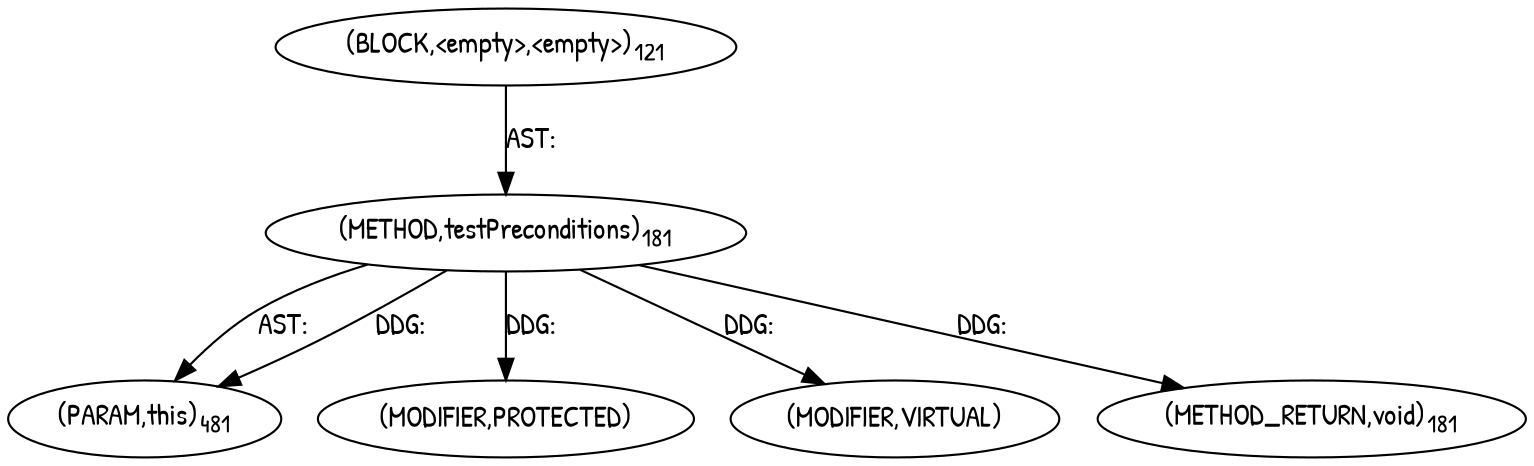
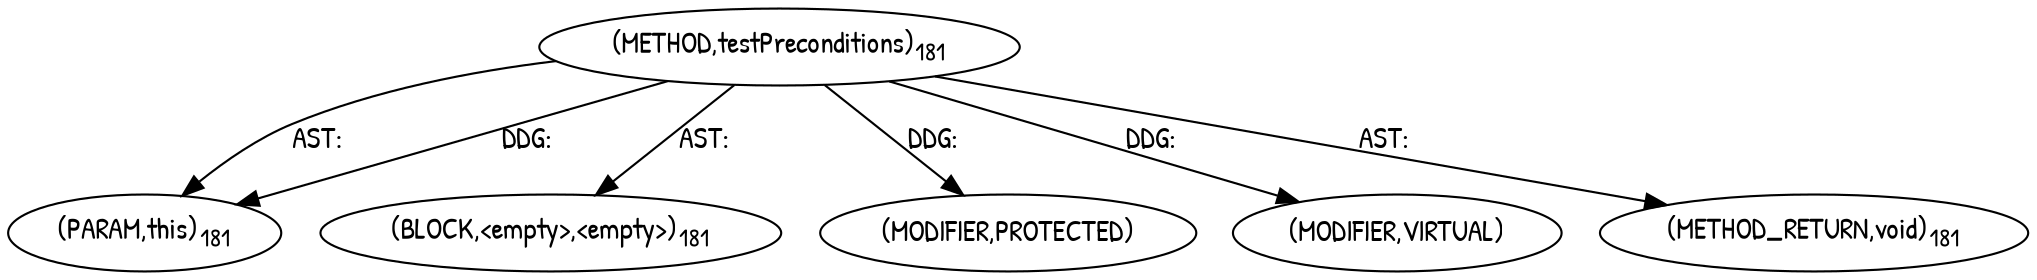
(650, 44) -> (695, 230)
(506, 129) -> (674, 133)
(986, 326) -> (1388, 140)
(216, 416) -> (216, 230)
